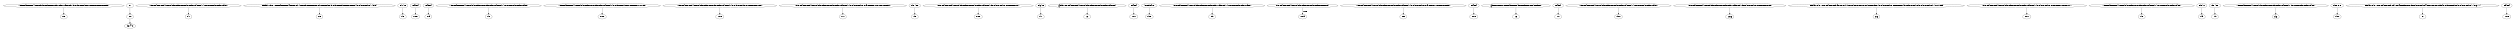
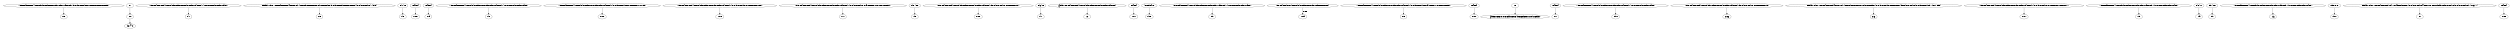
(1303, 6) -> (1303, 6)
(1516, 11) -> (1515, 11)
